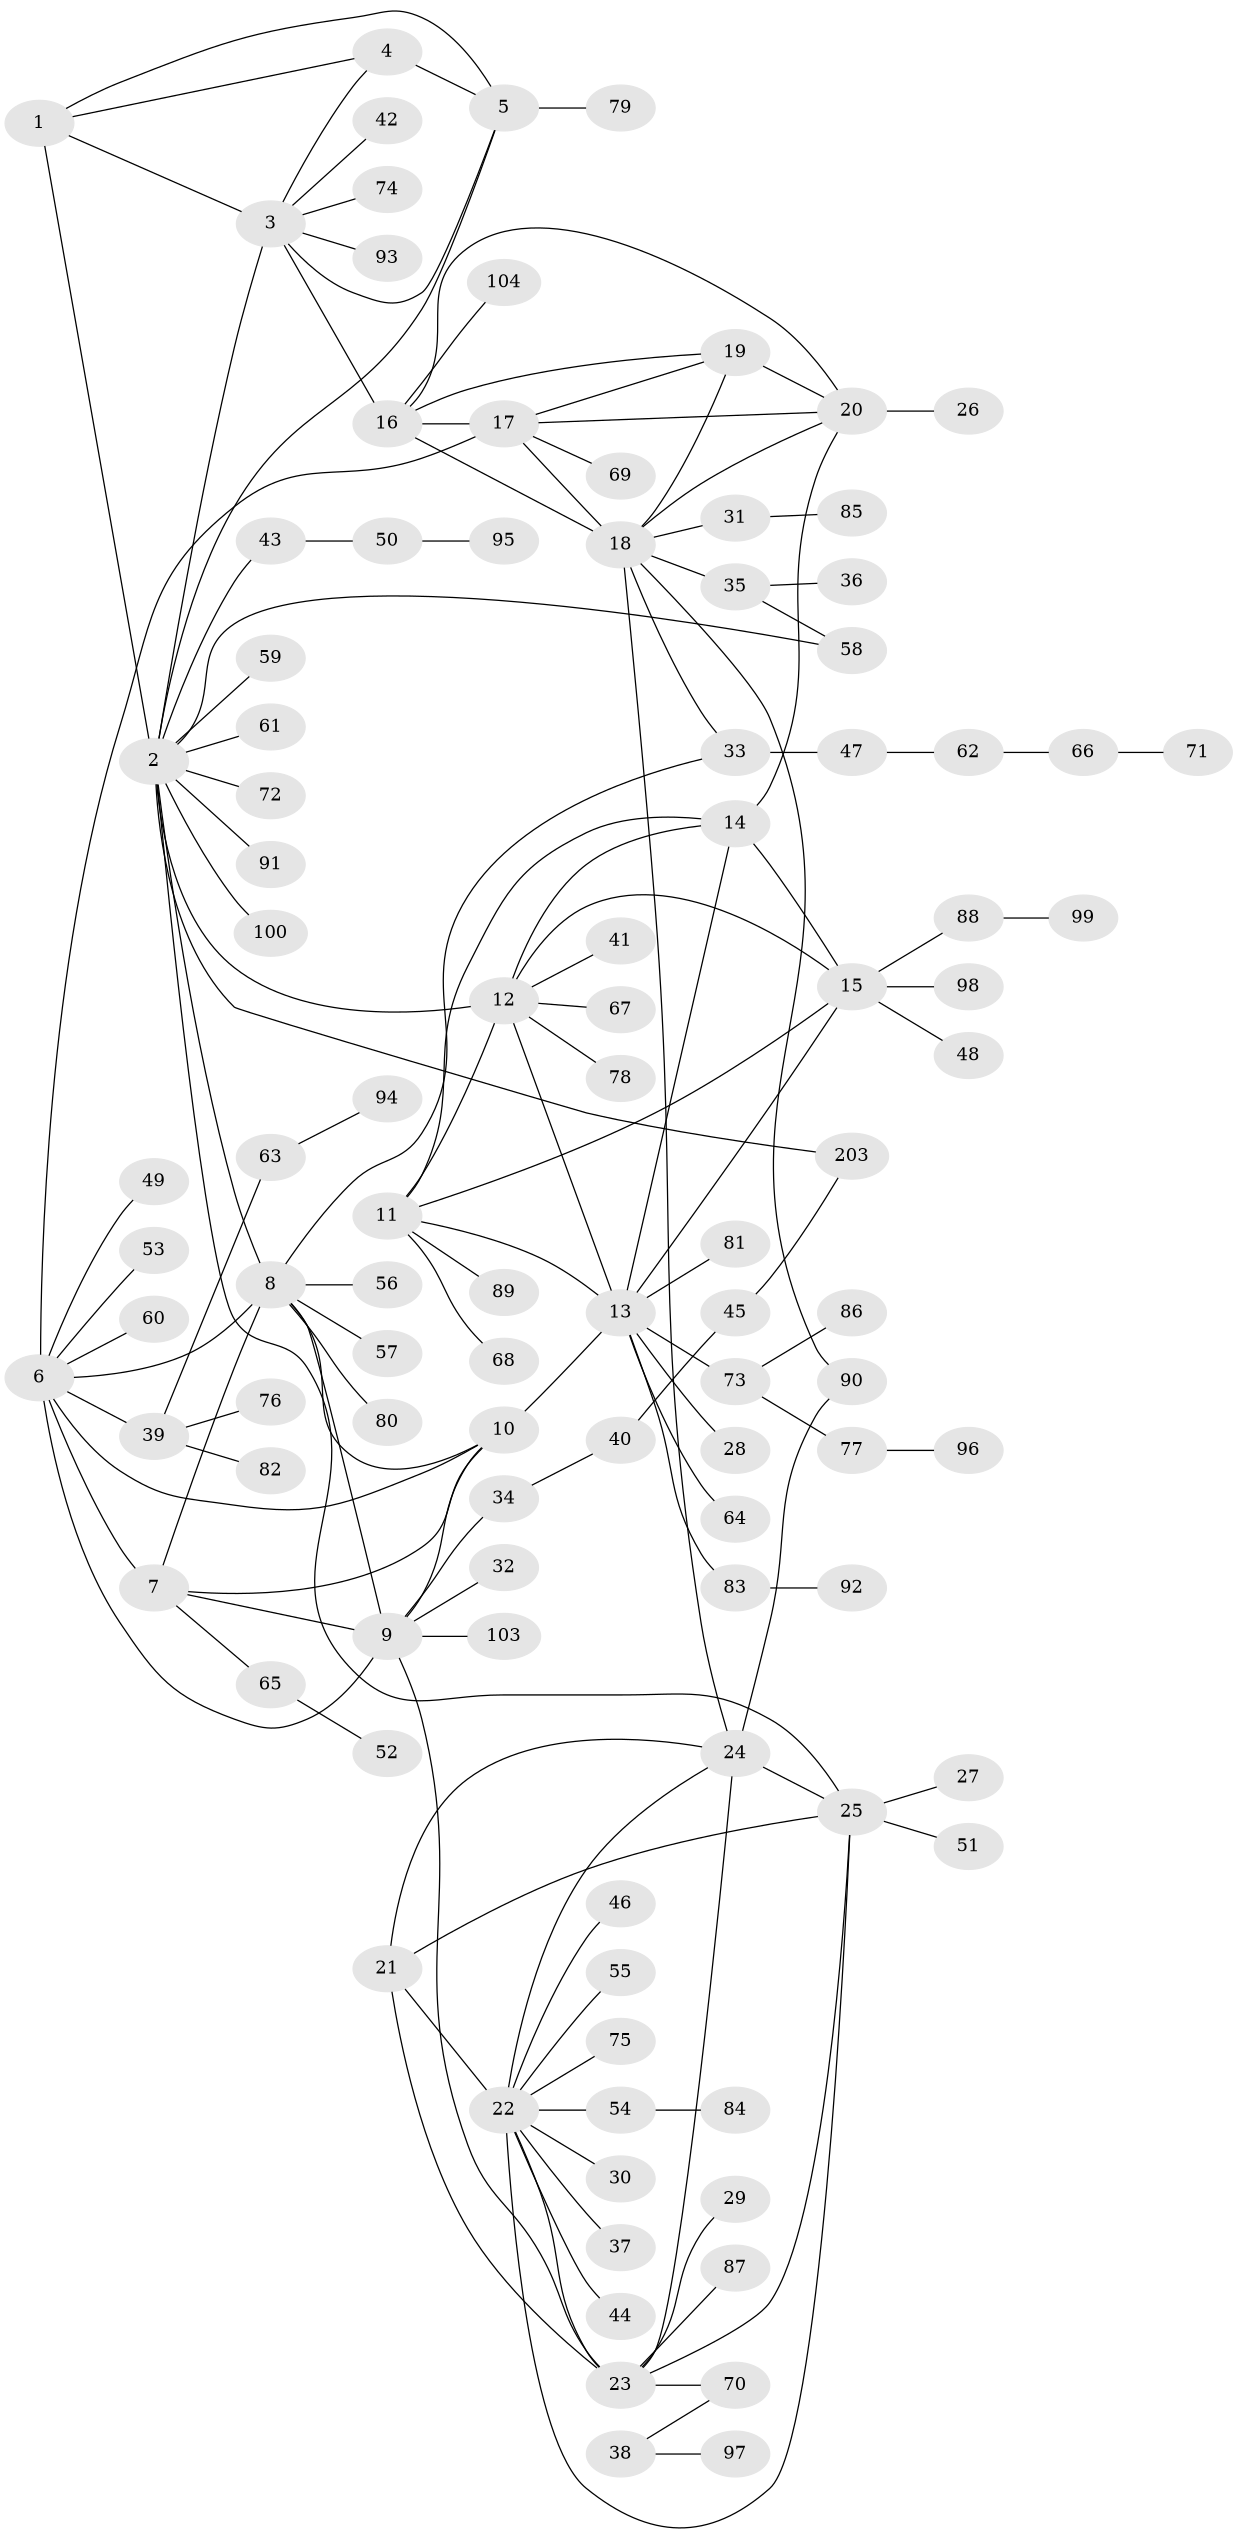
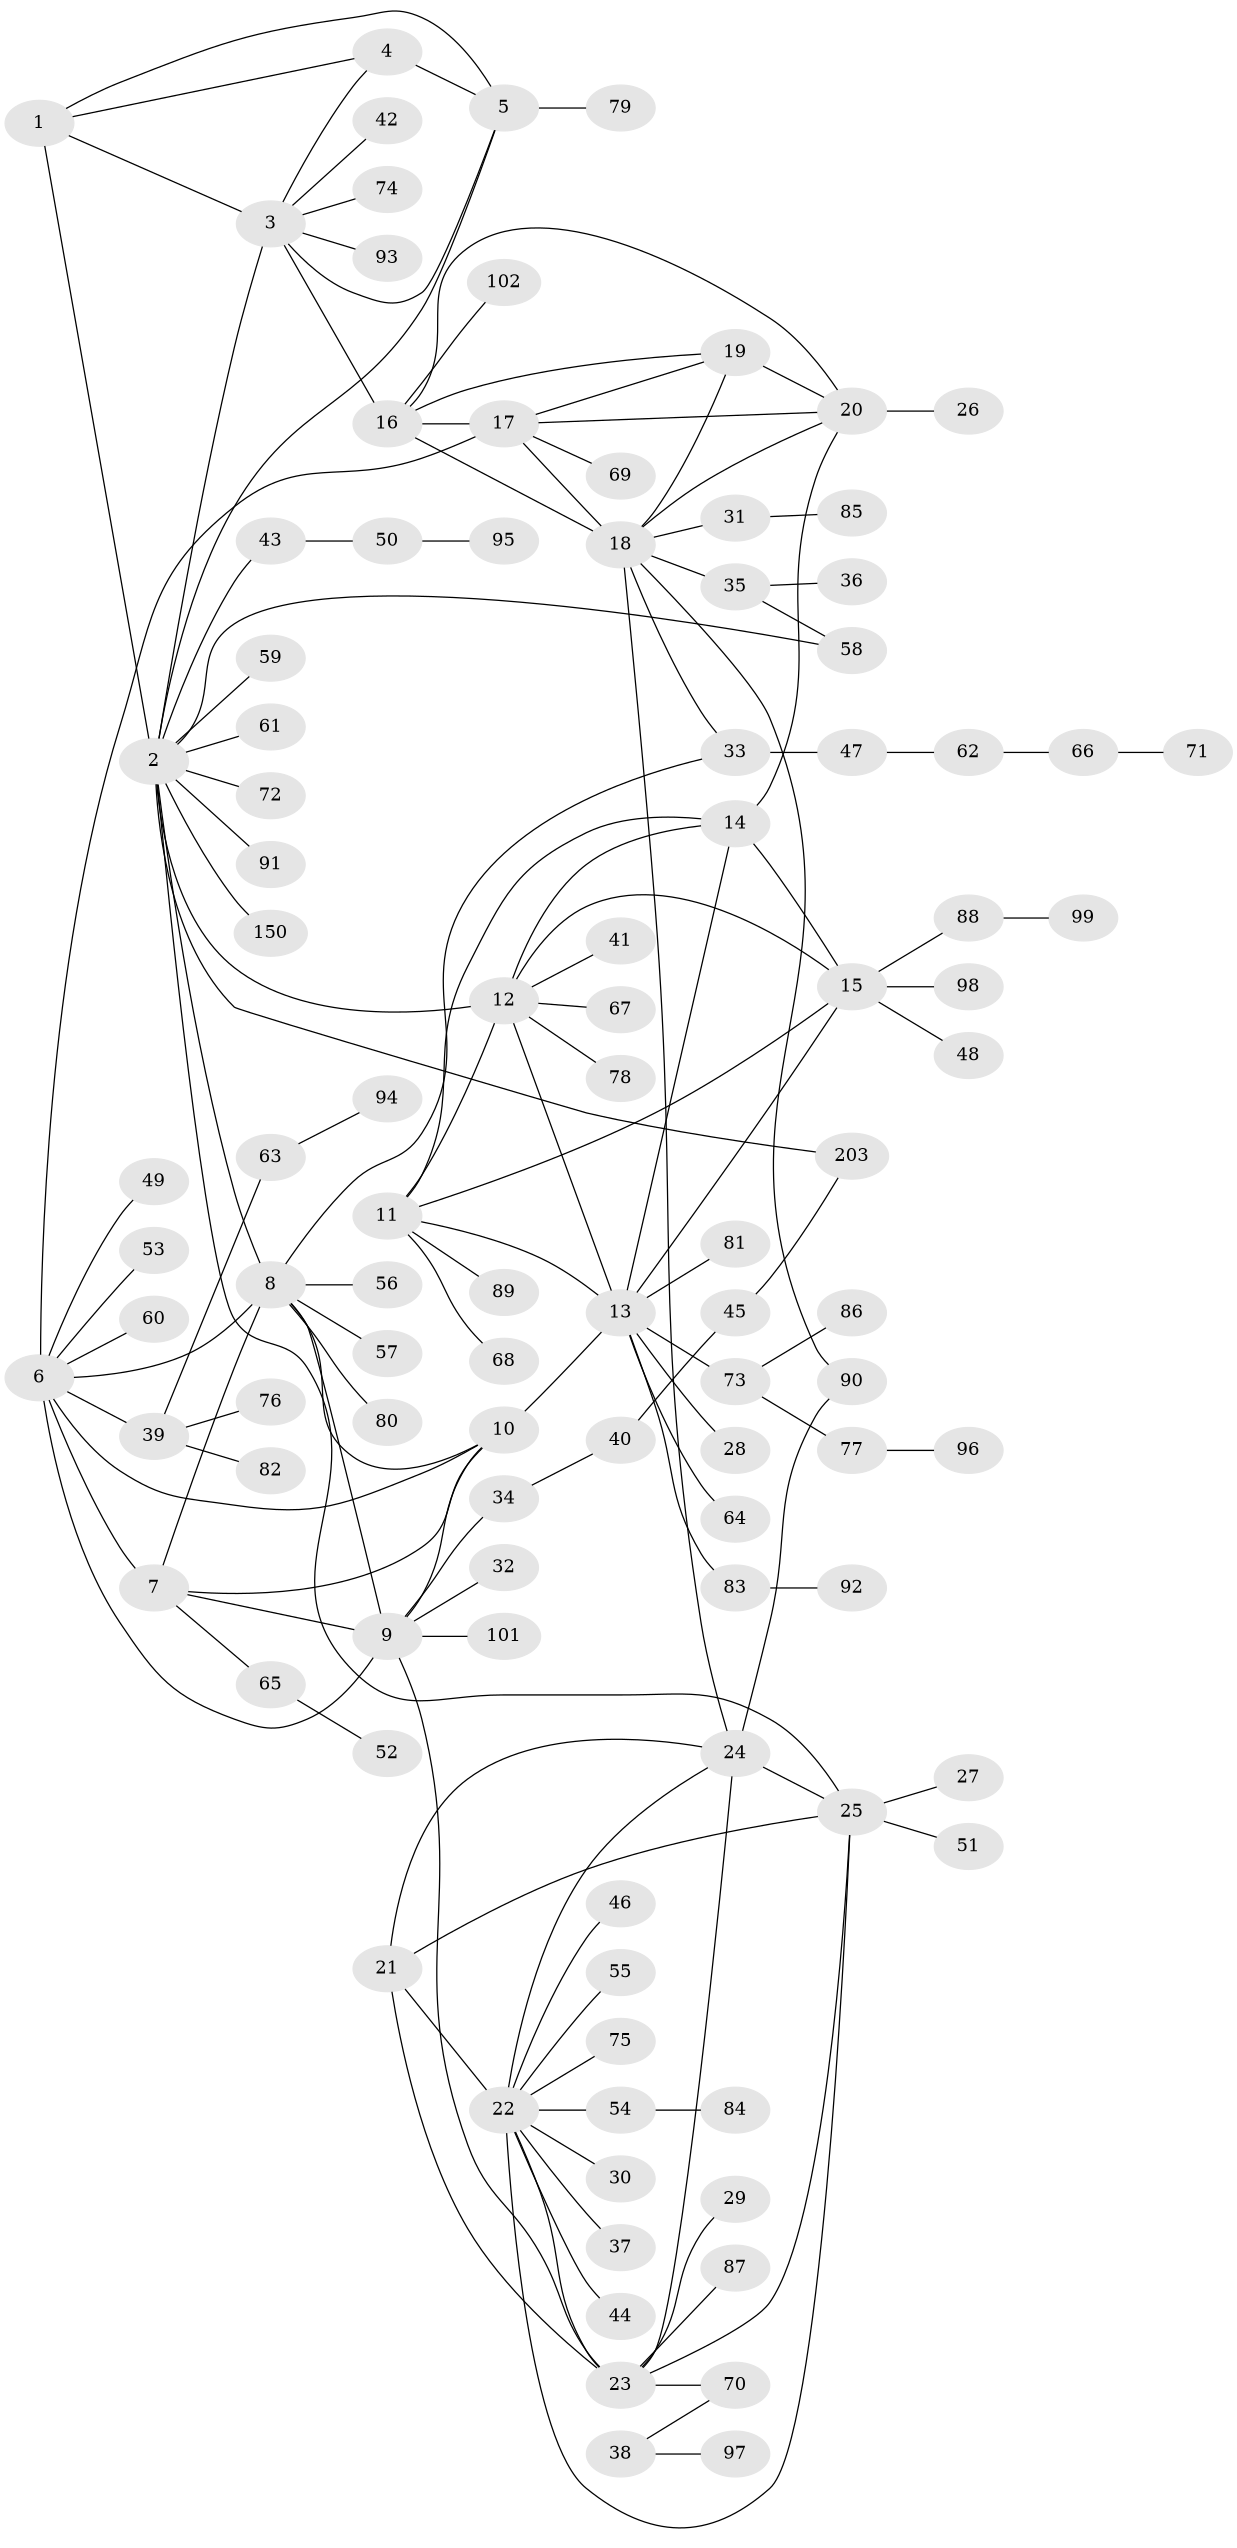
(504, 282) -> (504, 282)
(271, 933) -> (271, 933)
(504, 1636) -> (504, 1636)
